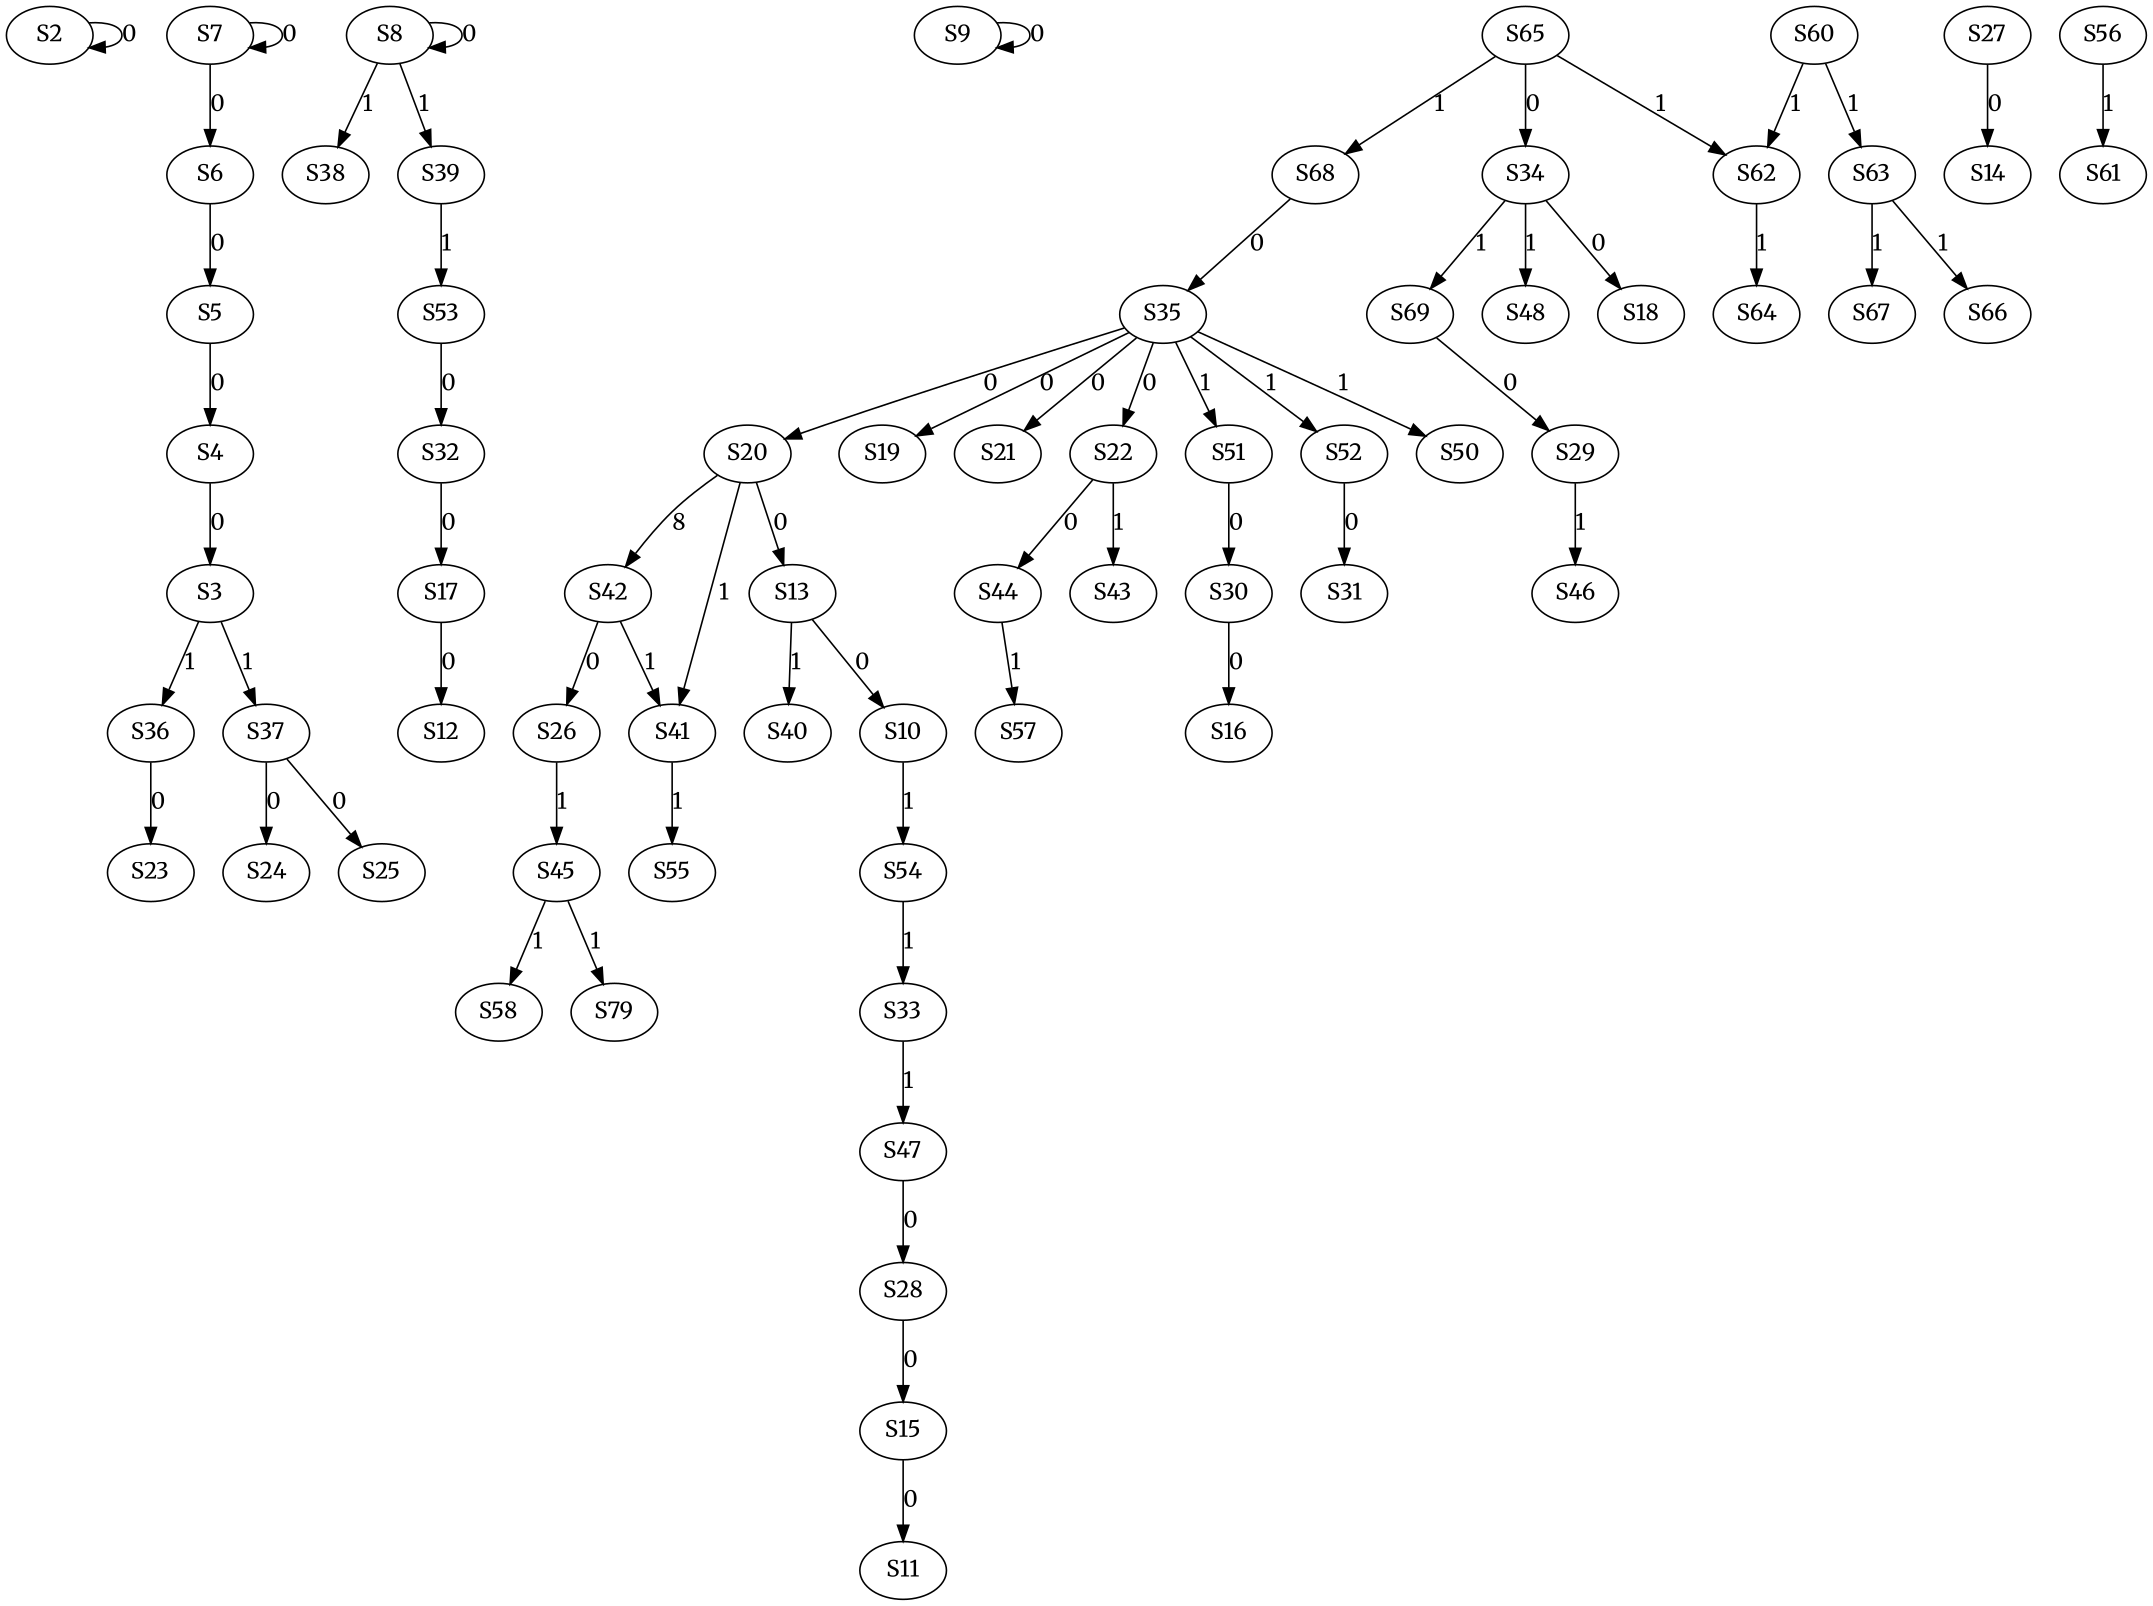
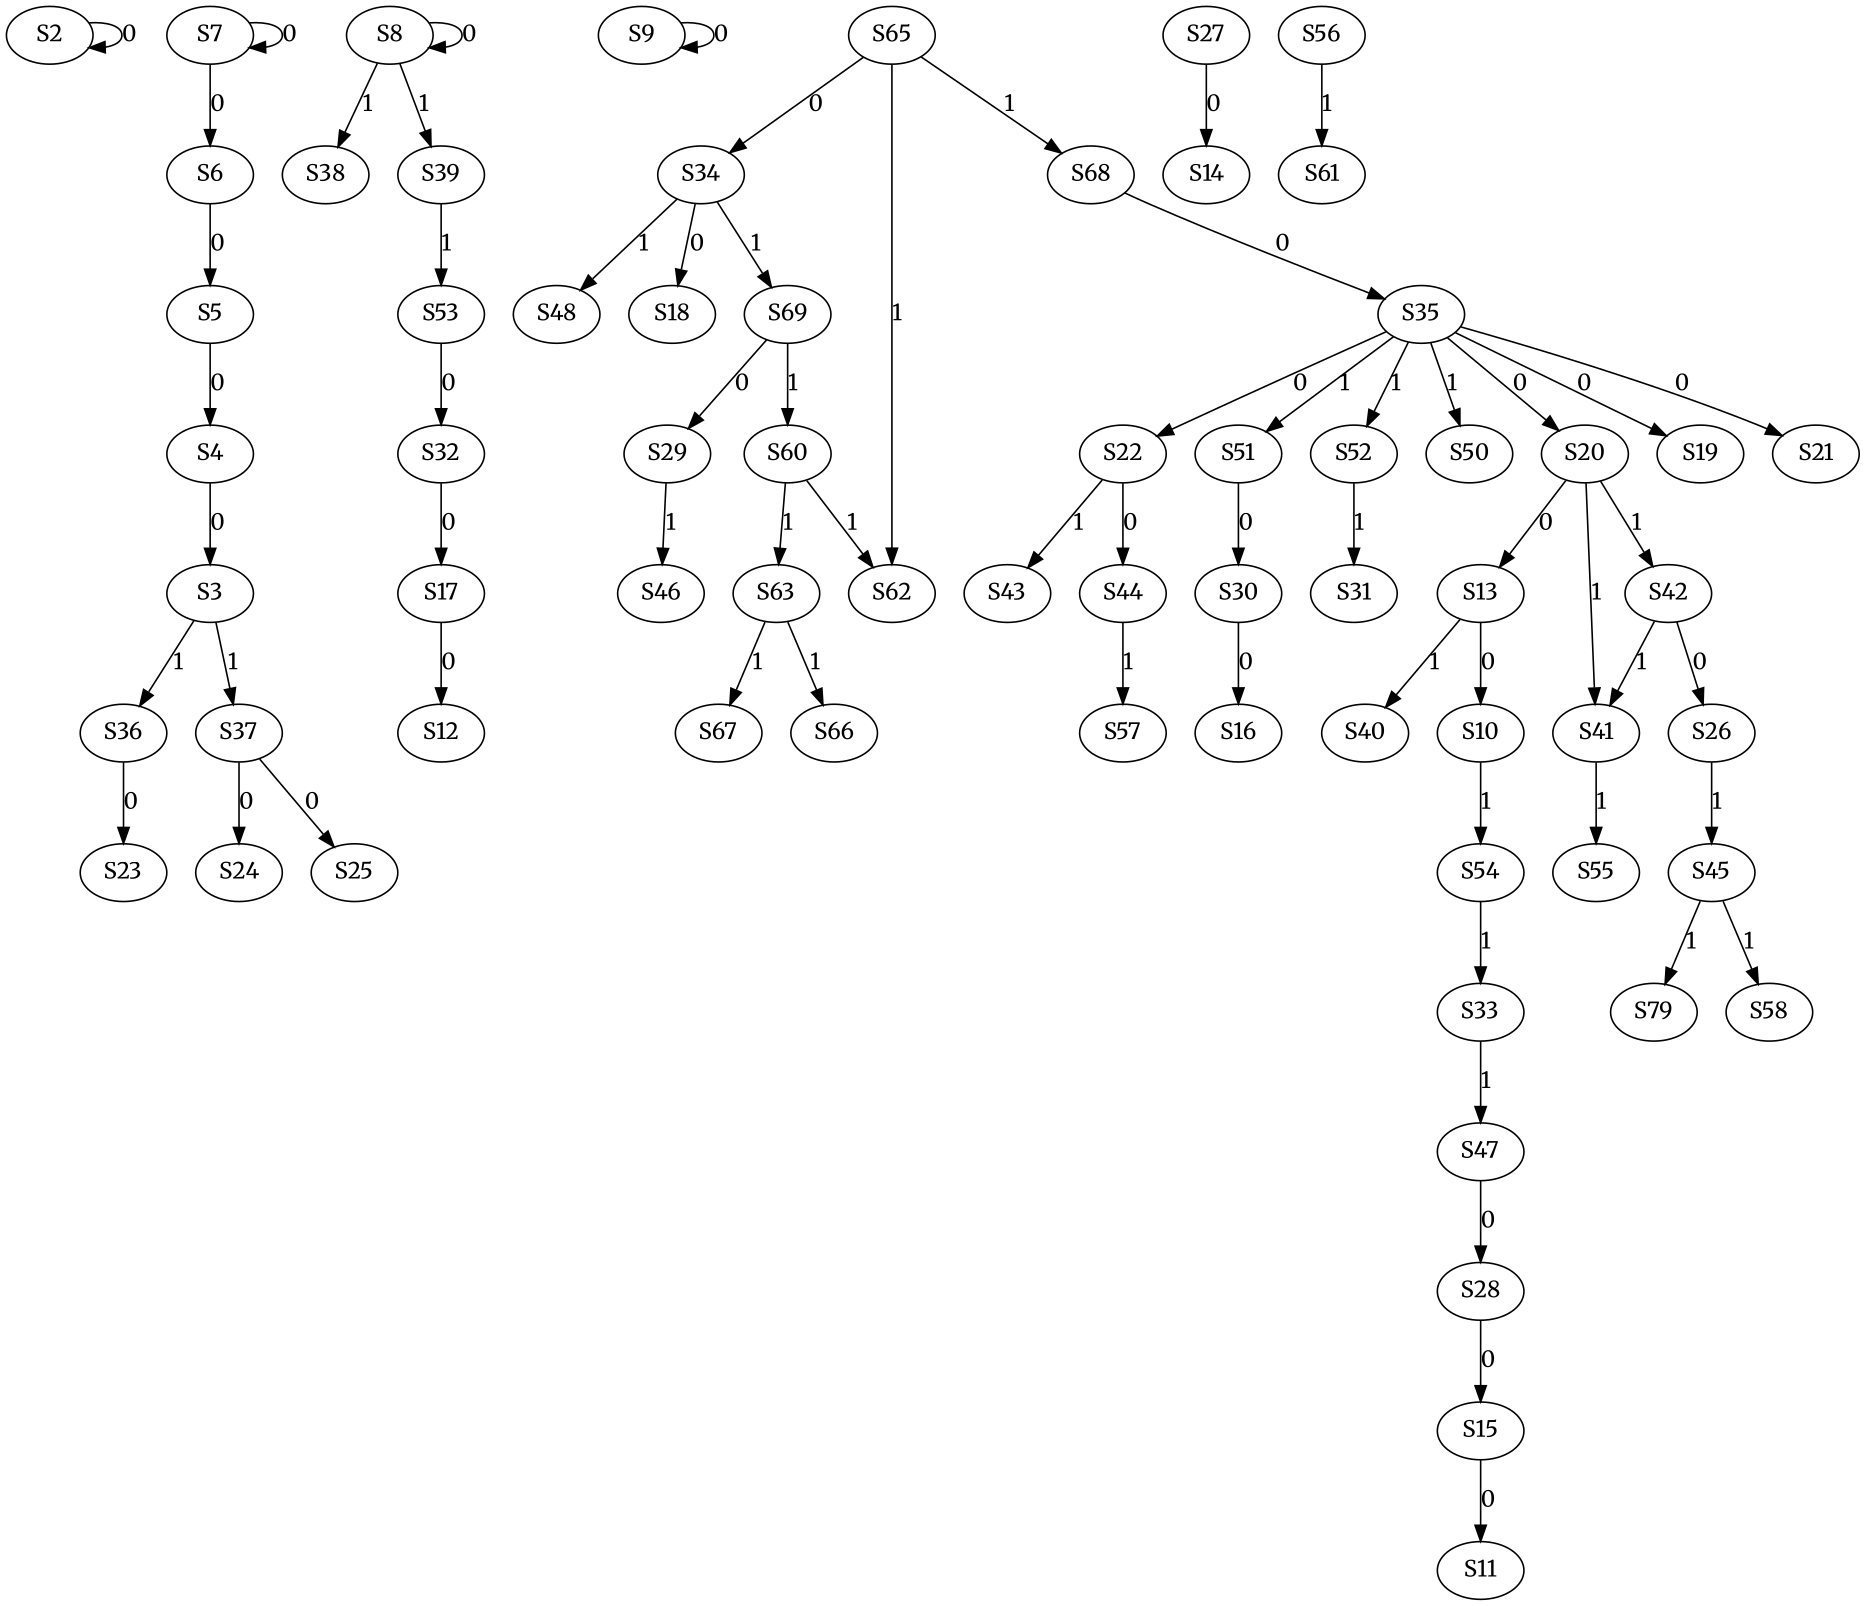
(1757, 314) -> none
none -> (788, 376)
(679, 524) -> (1637, 524)
(1352, 524) -> (1360, 524)
